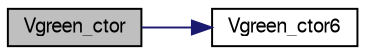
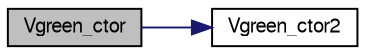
(285, 27) -> (285, 27)
